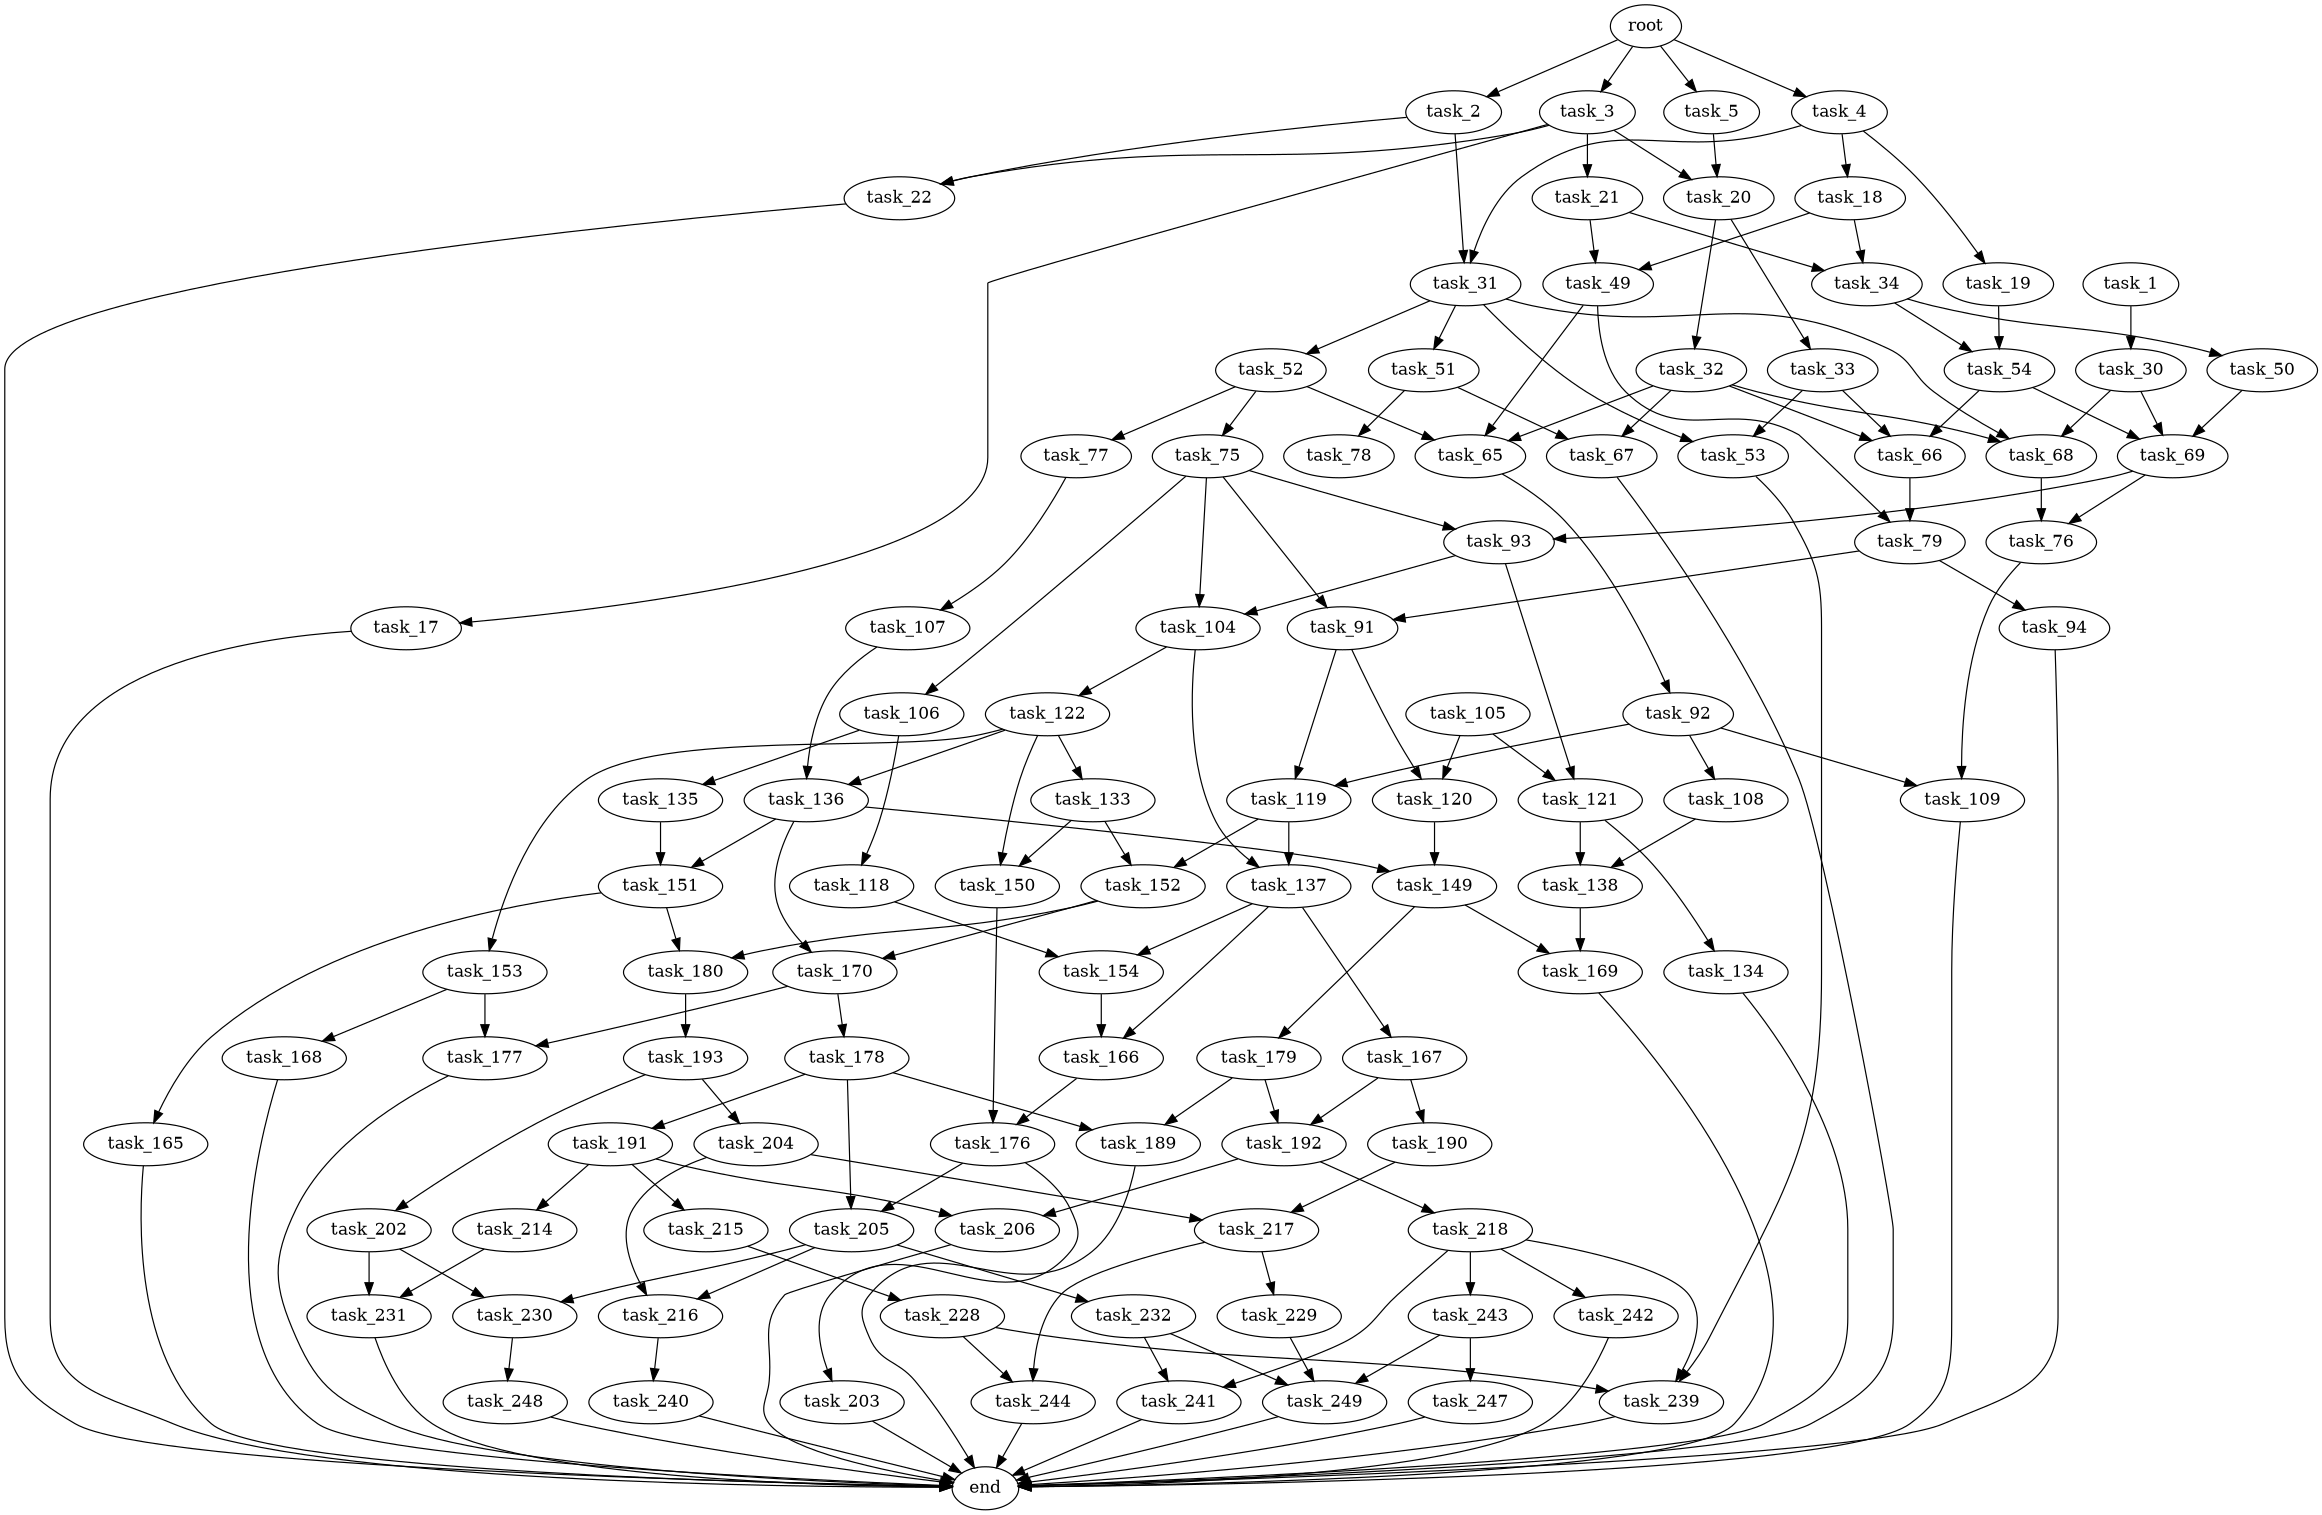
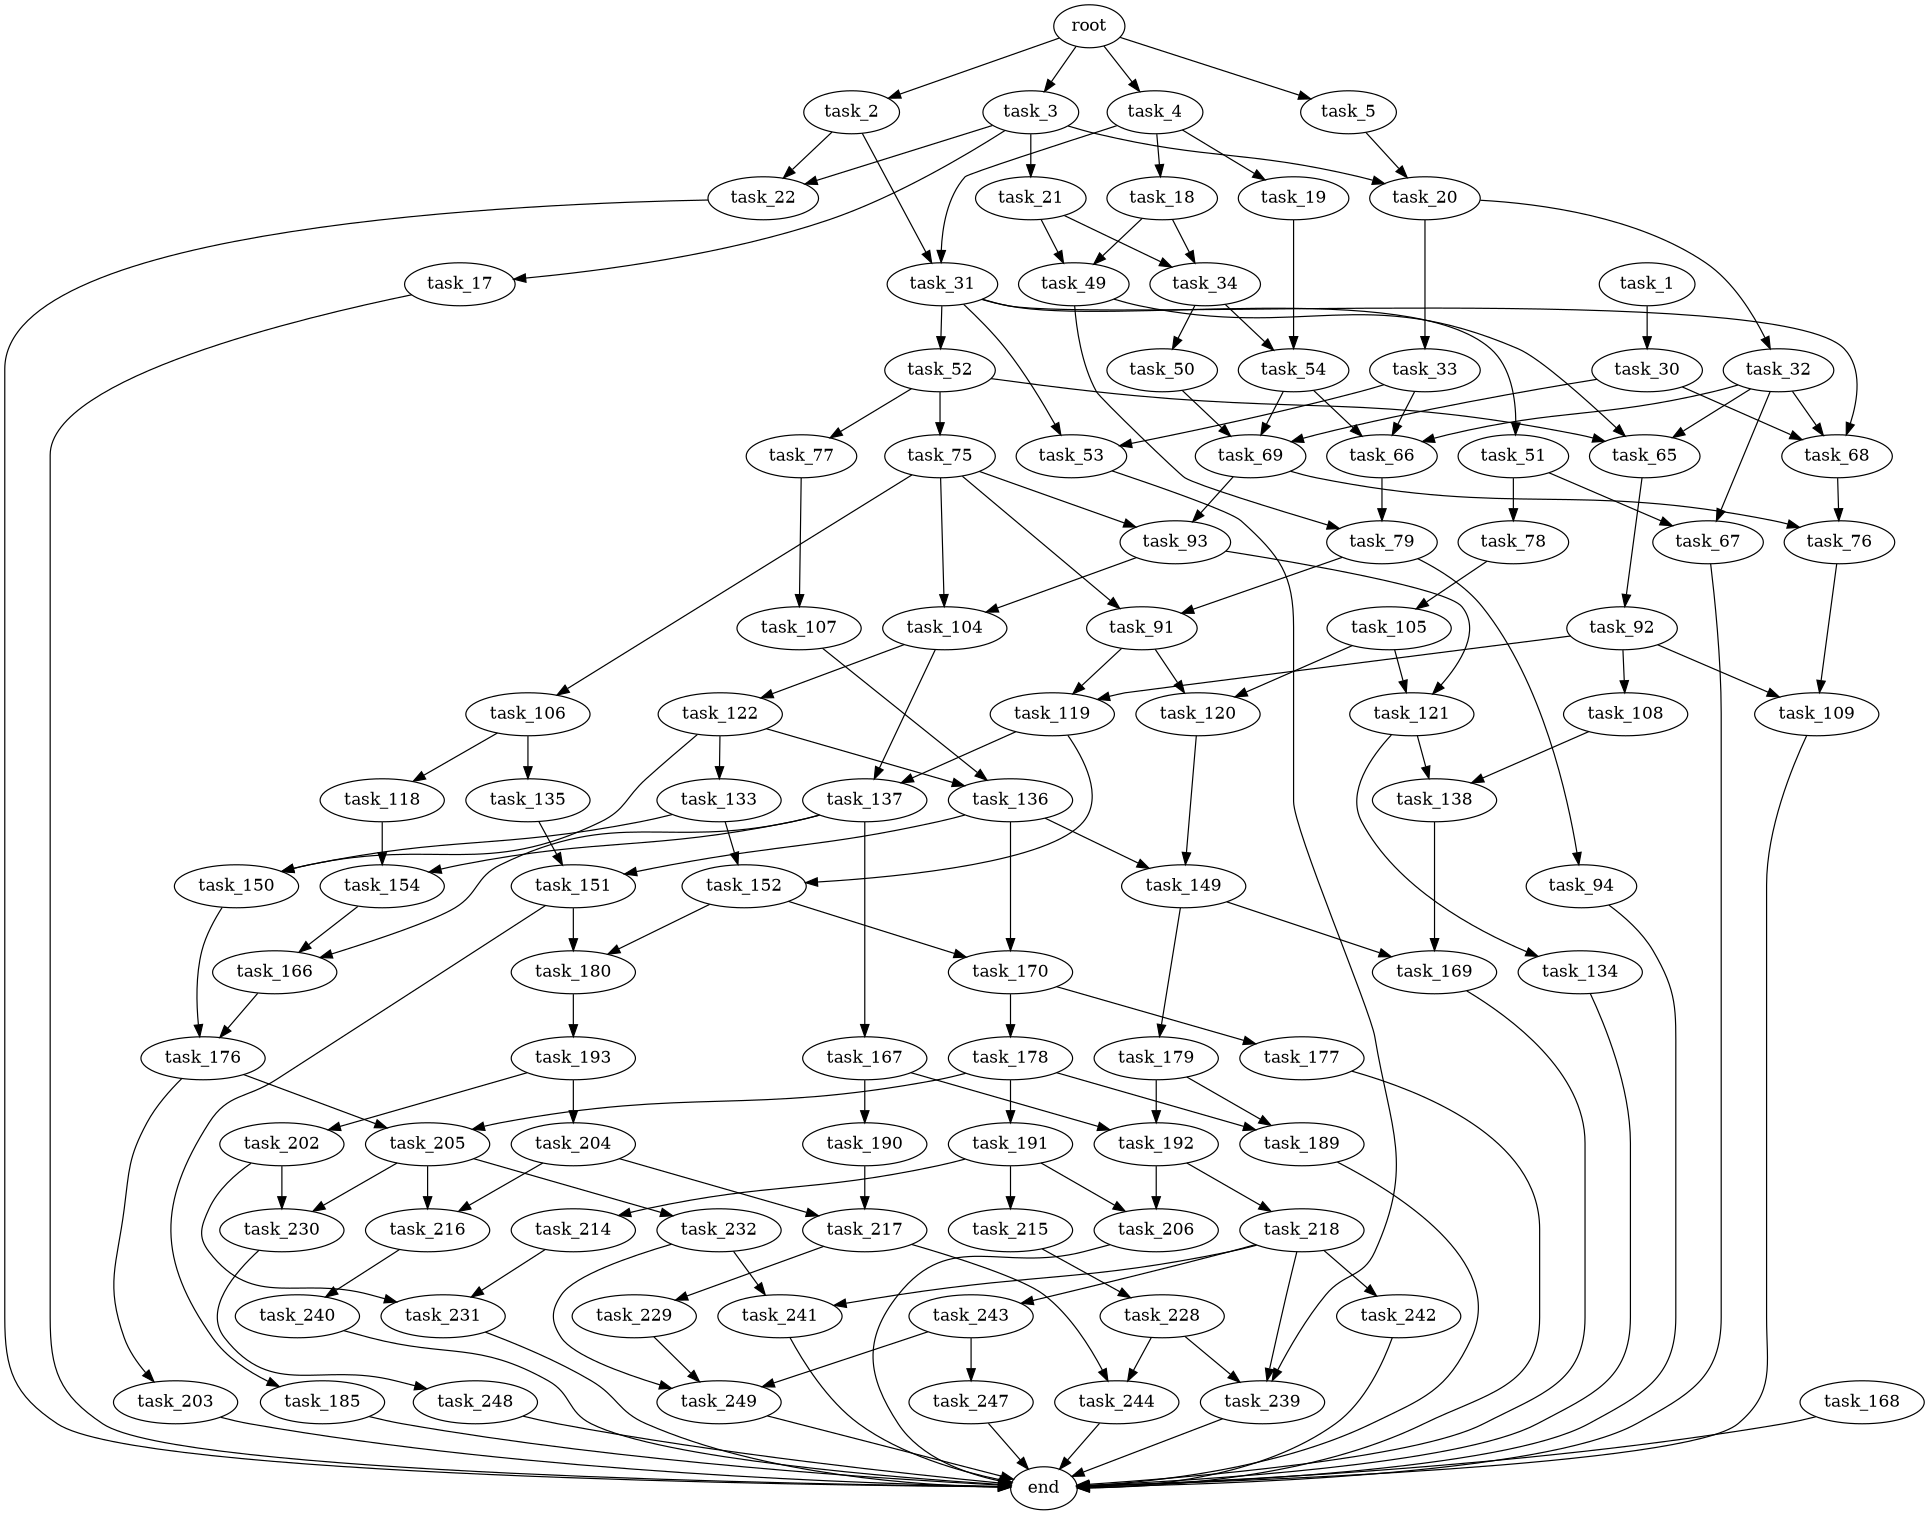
none -> (1463, 577)
(485, 972) -> none
(146, 1144) -> (322, 1402)
